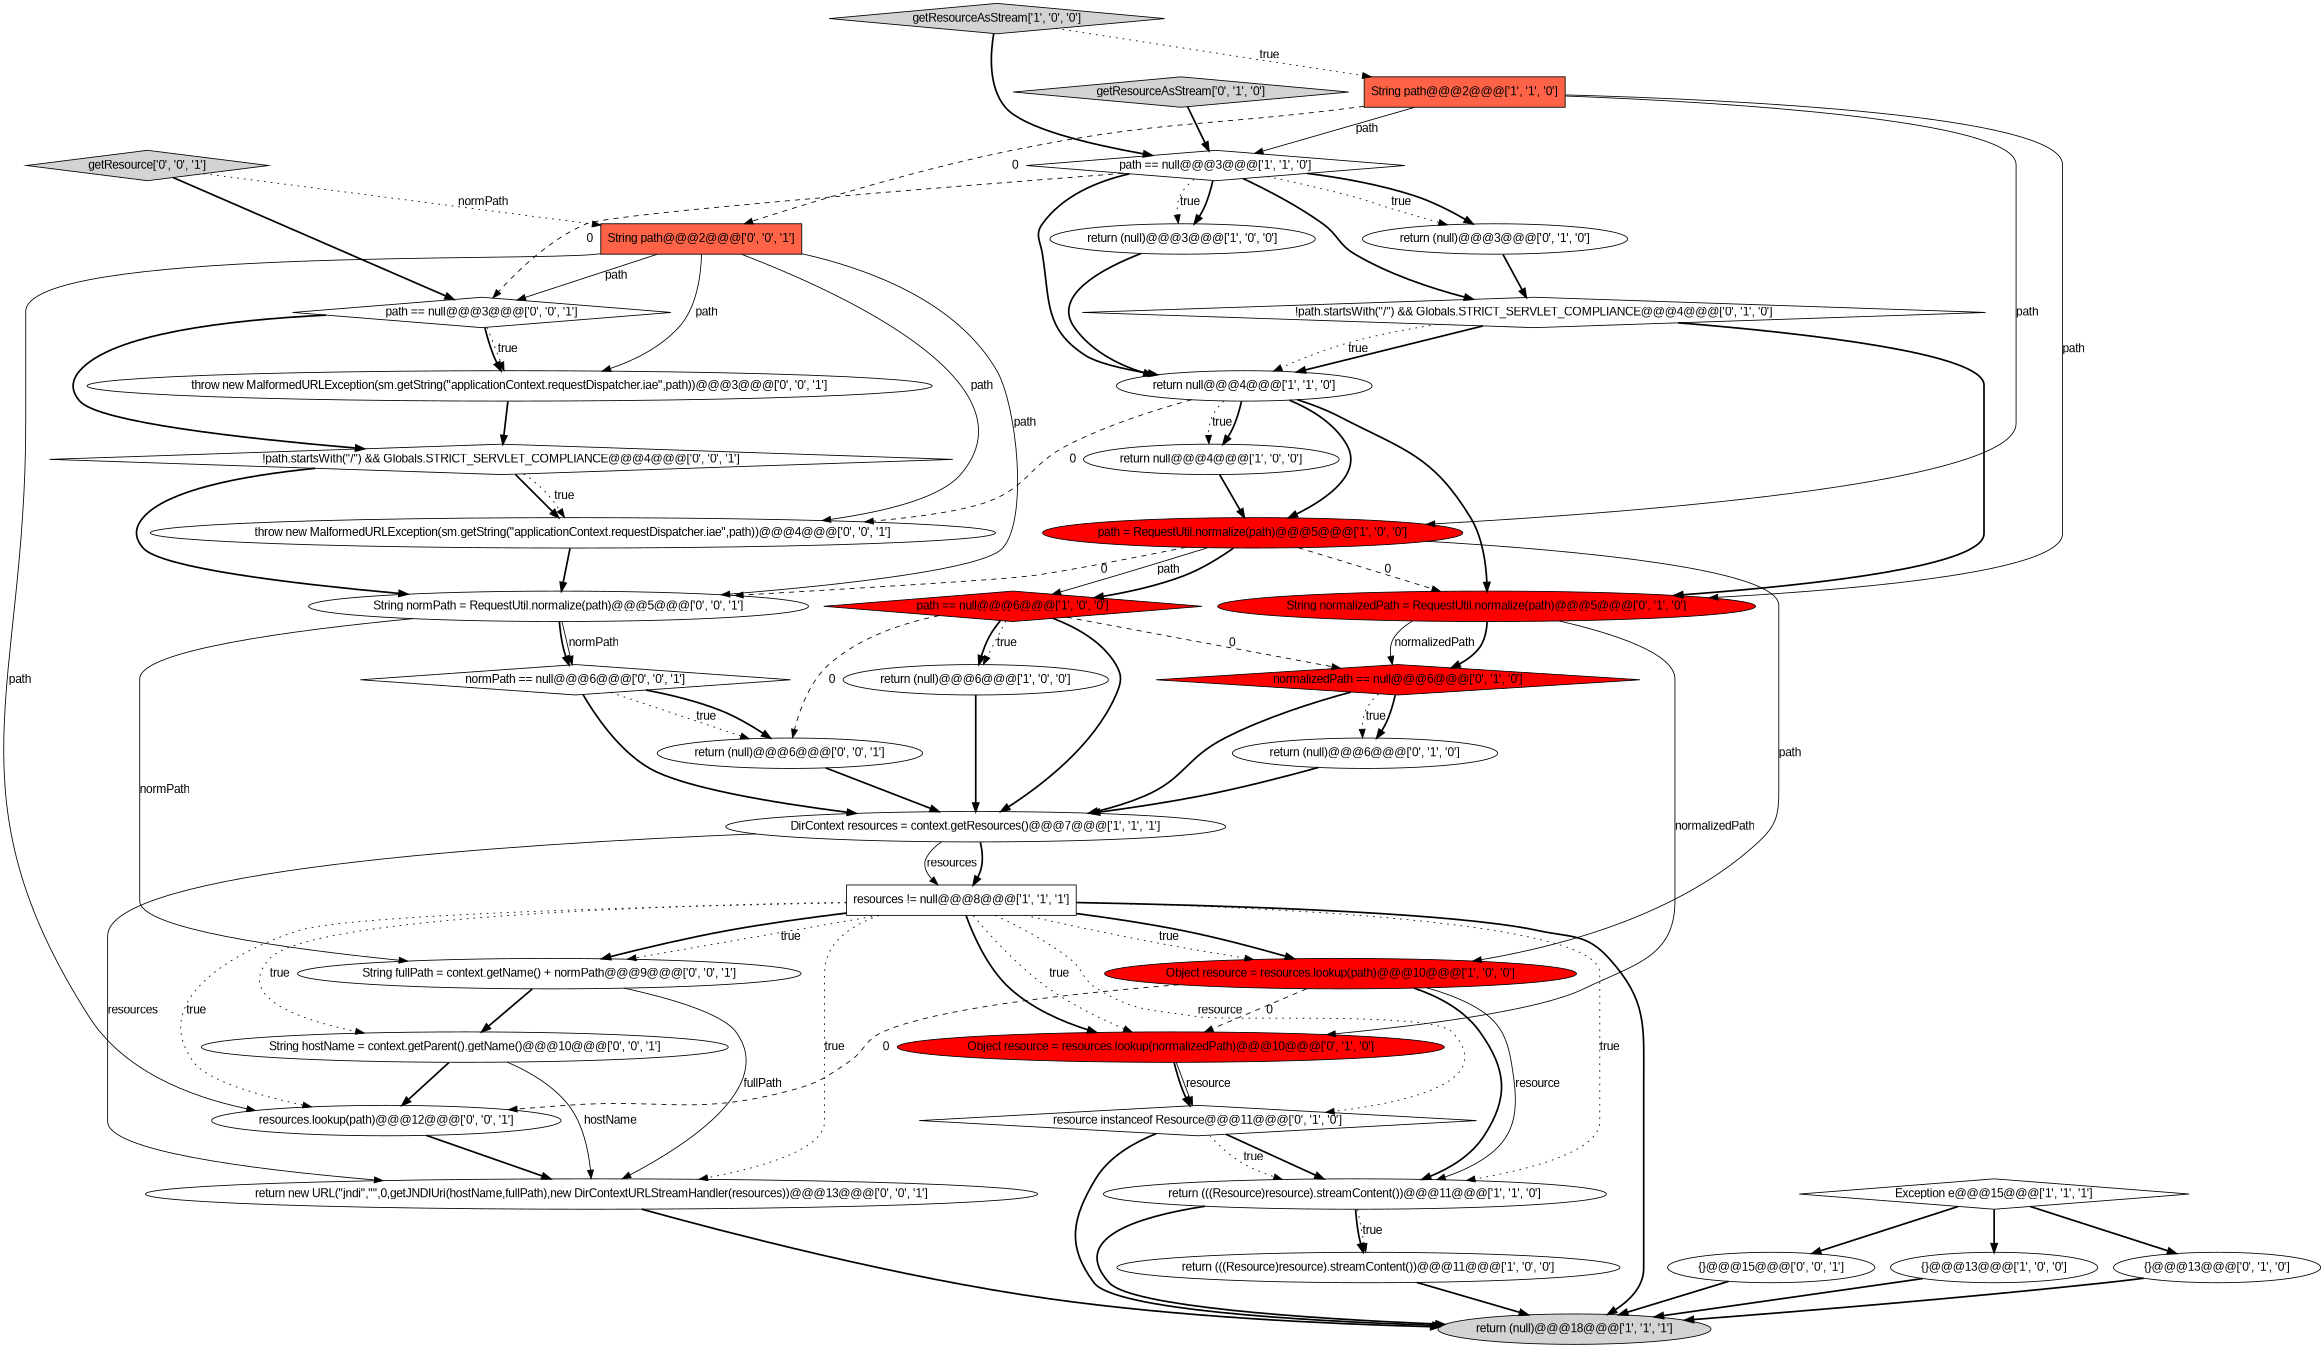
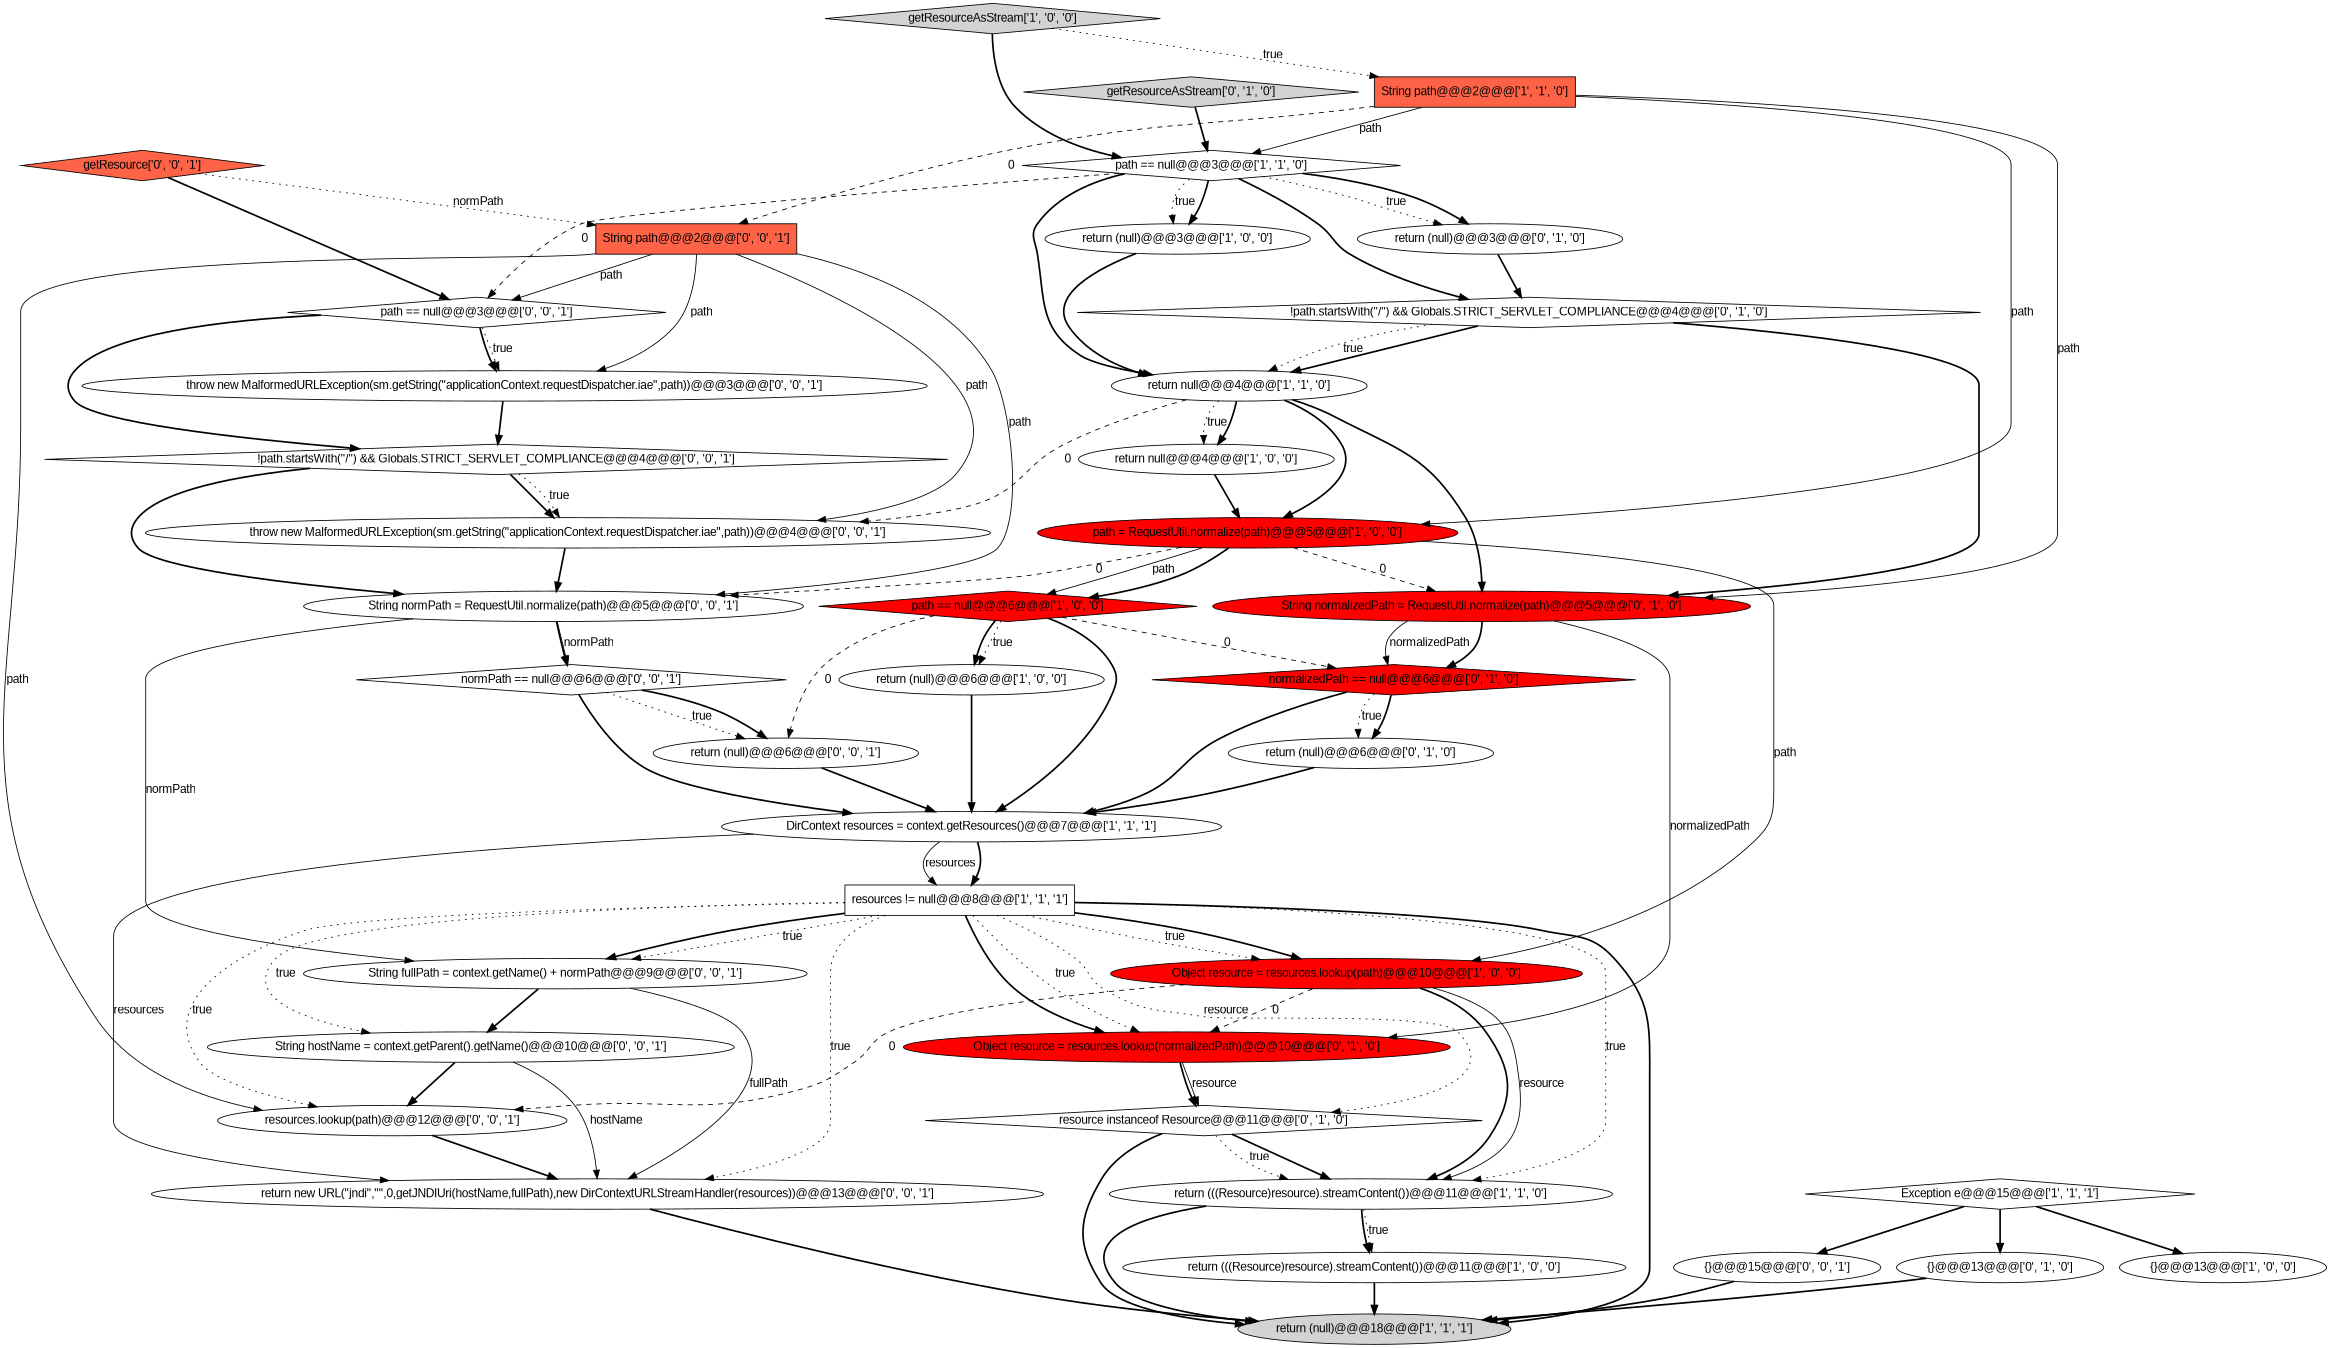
(147, 166) -> (142, 166)
(1793, 1297) -> none
